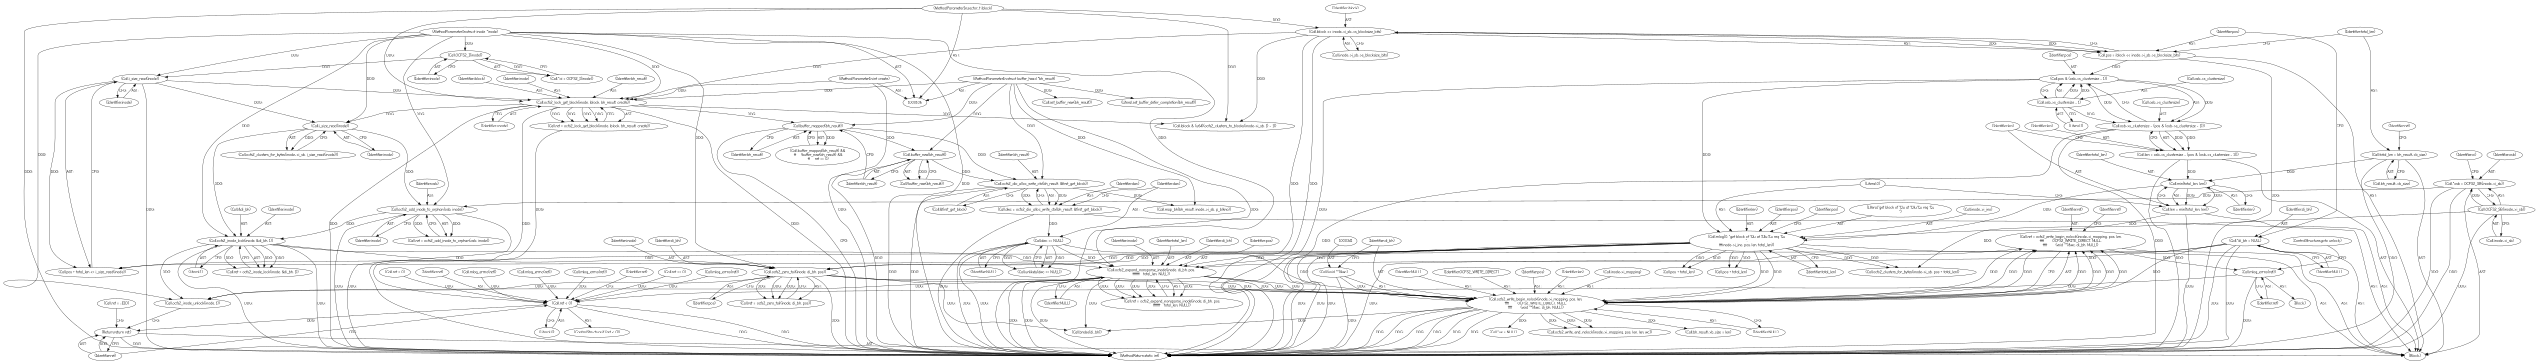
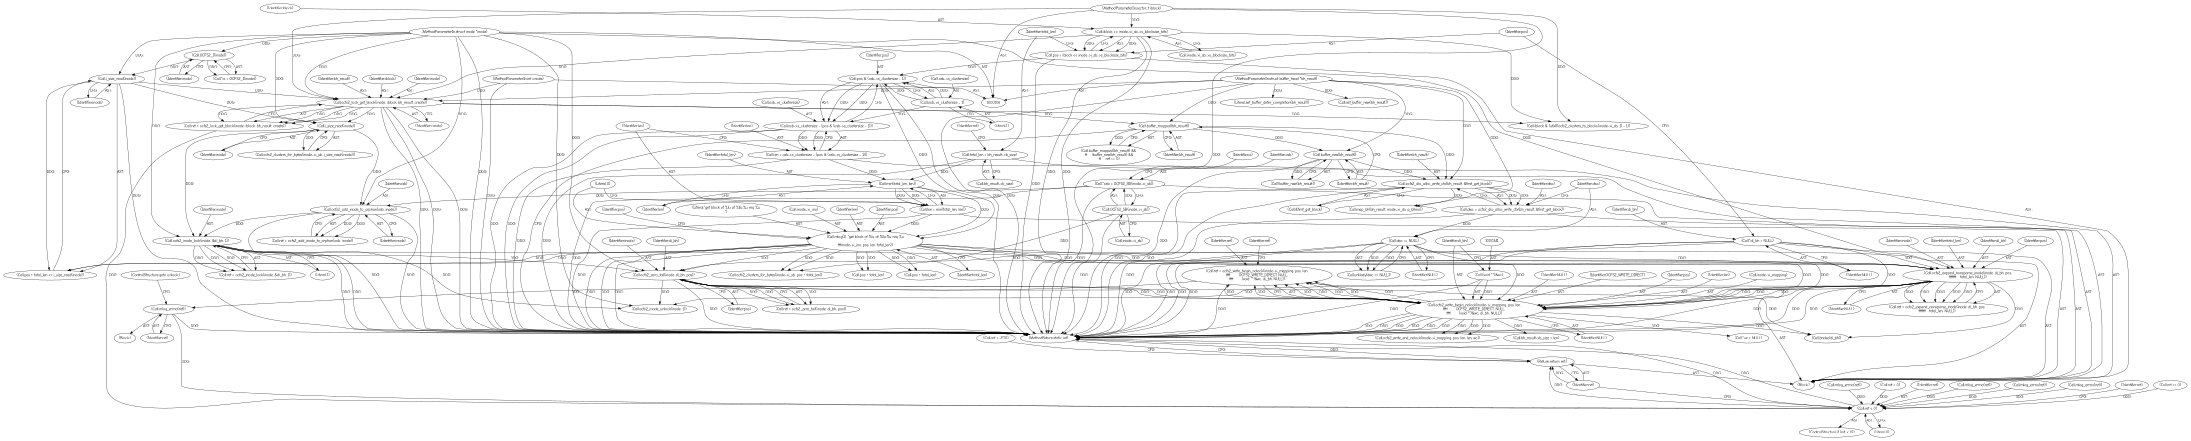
(241, 210) -> none
(155, 318) -> (1300, 356)
